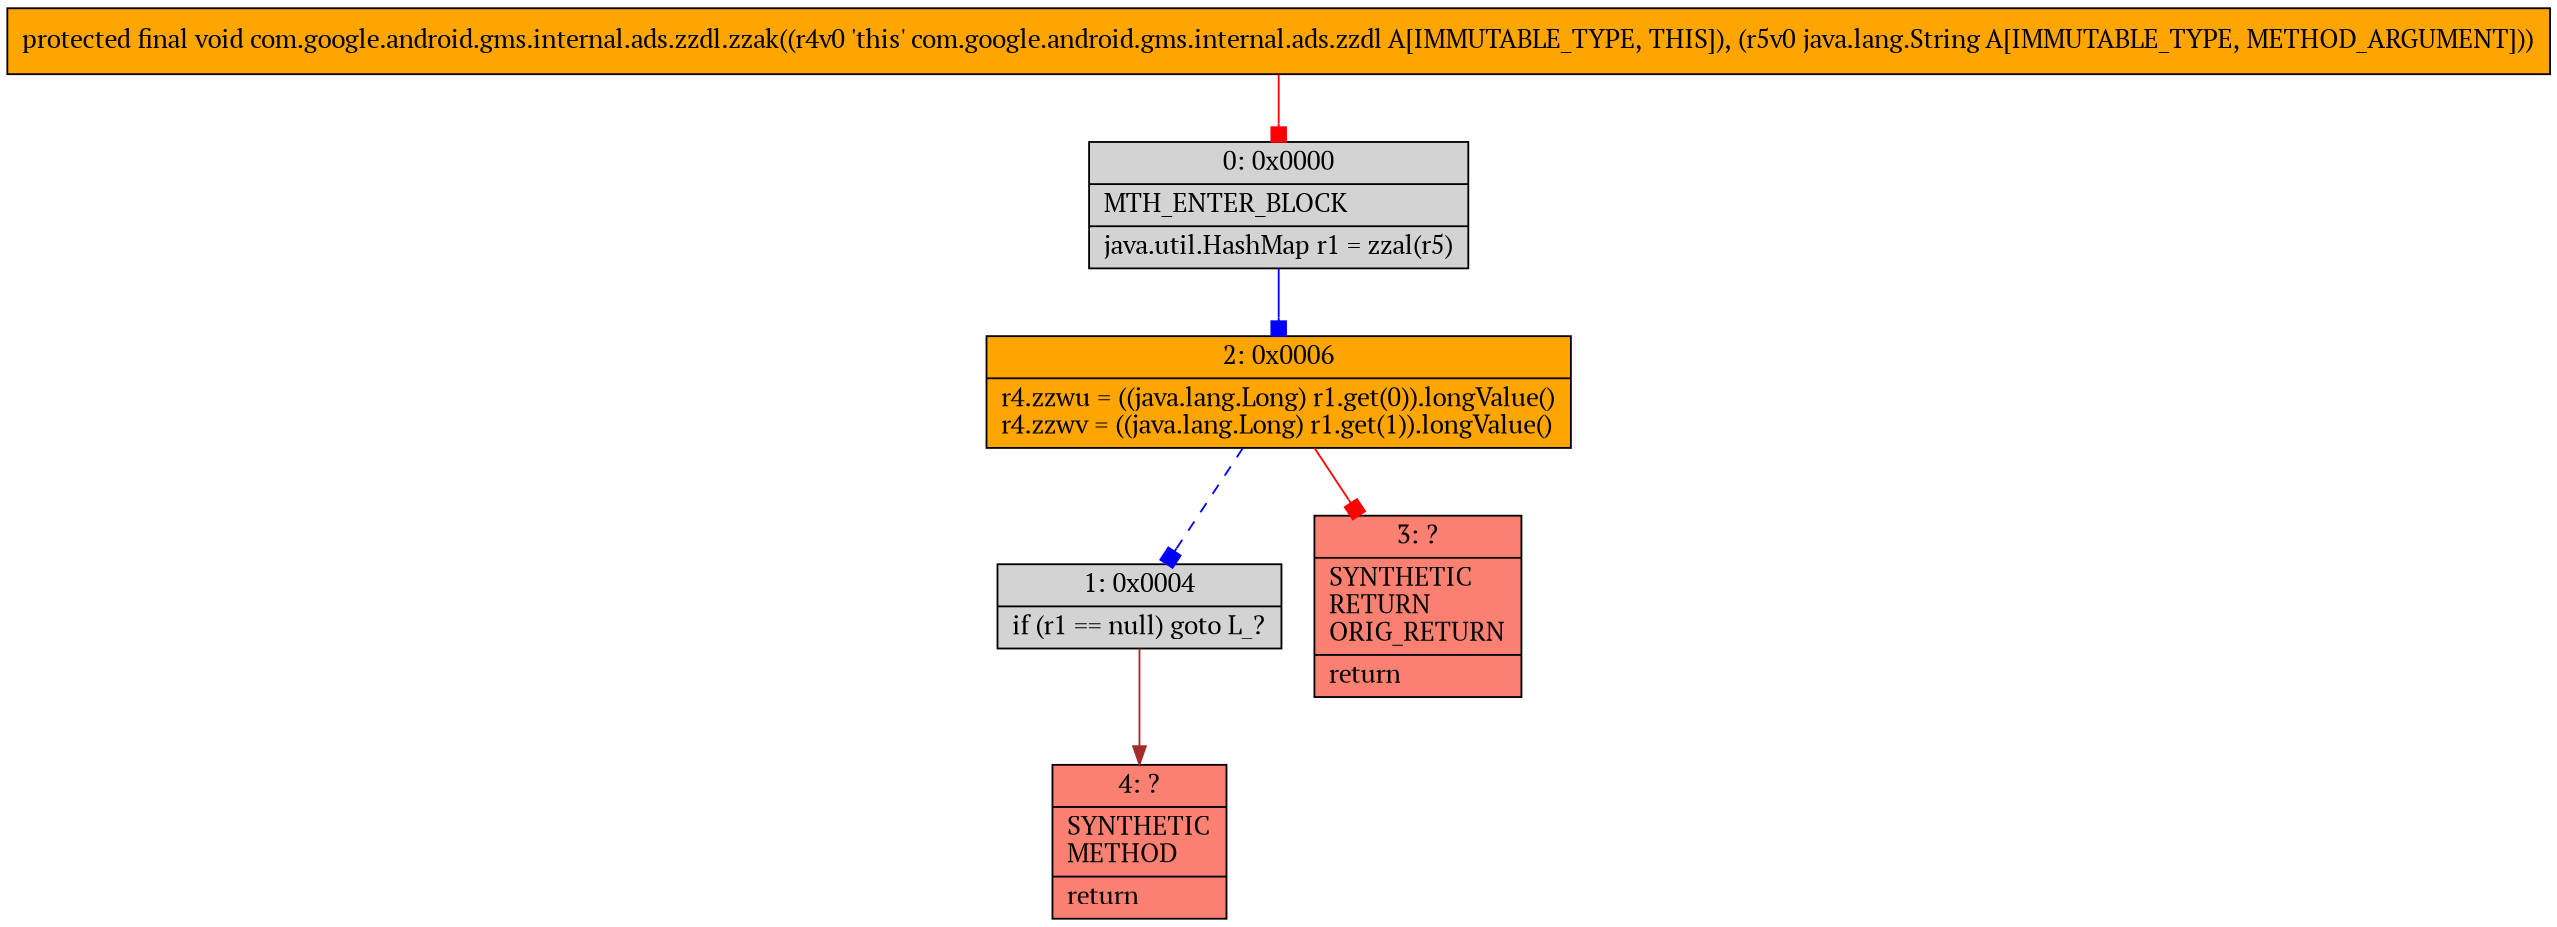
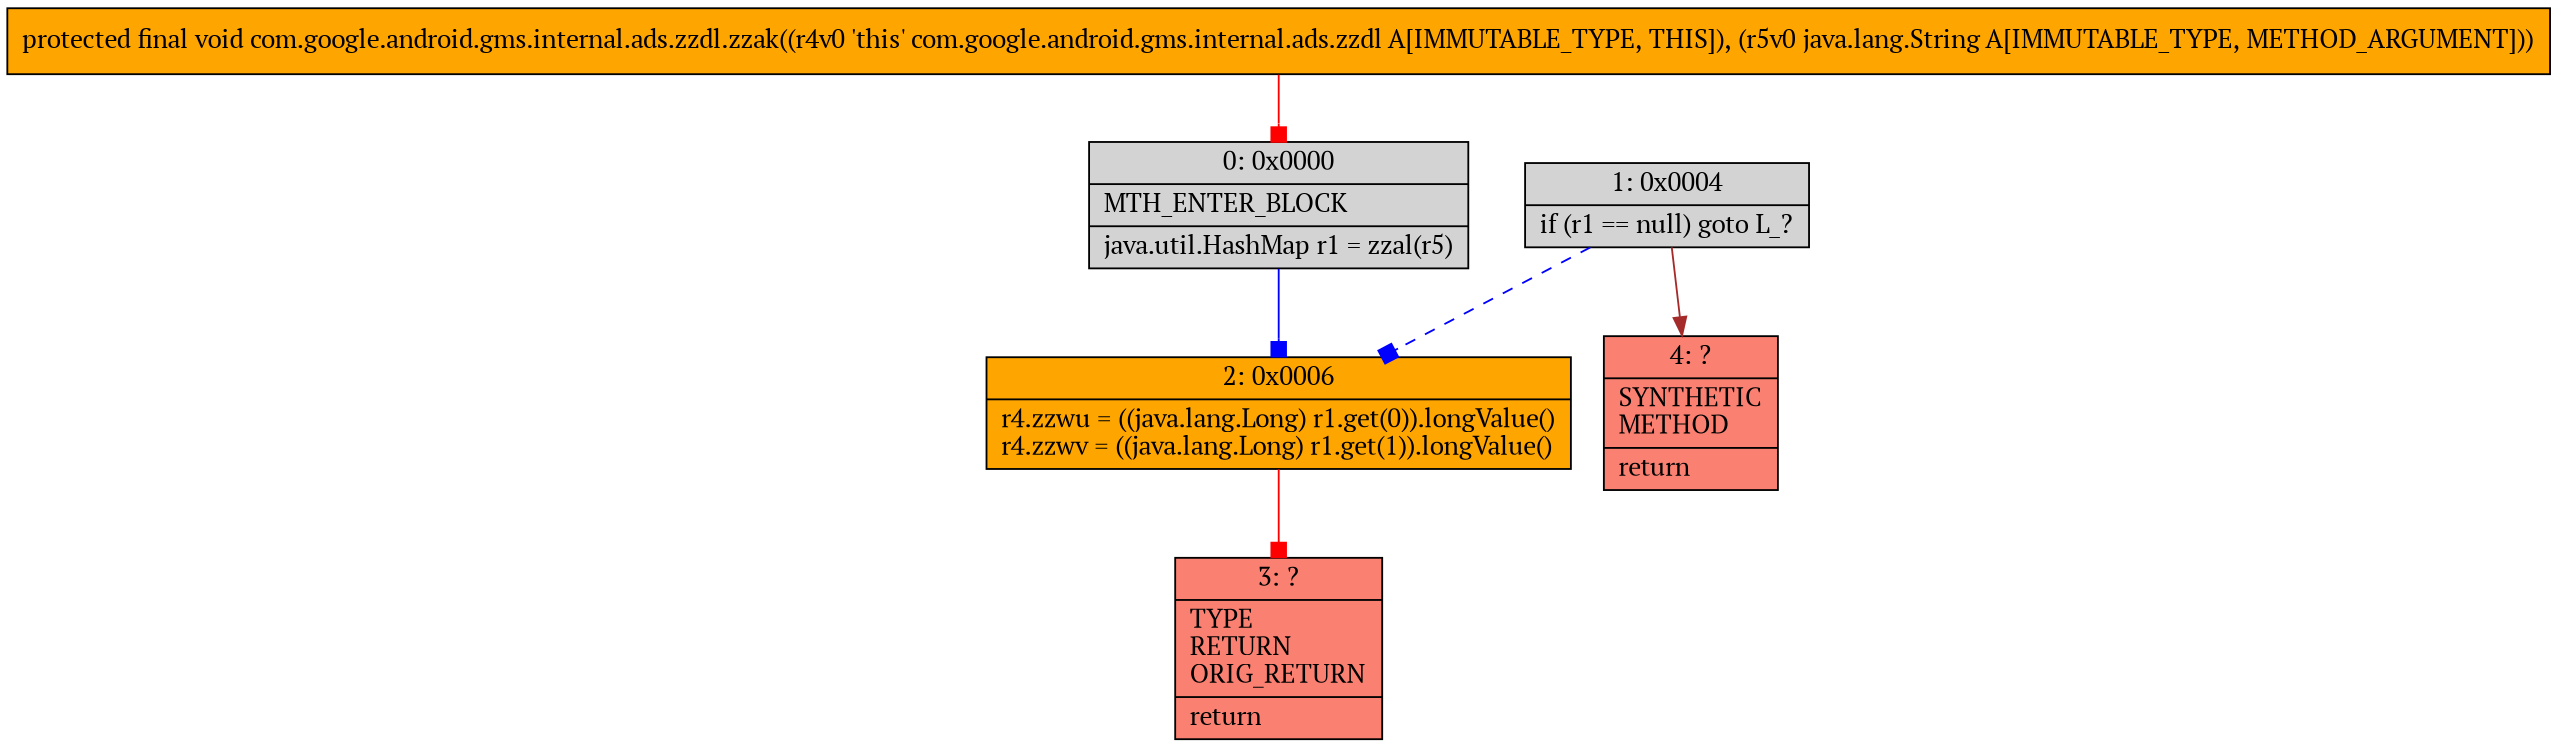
(1210, 498) -> (1494, 298)
(1401, 578) -> (1222, 620)
